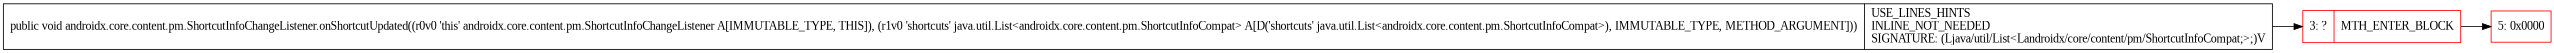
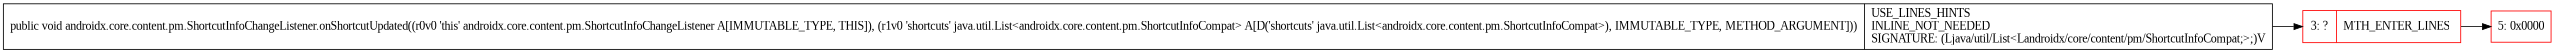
(2397, 26) -> (2397, 26)
